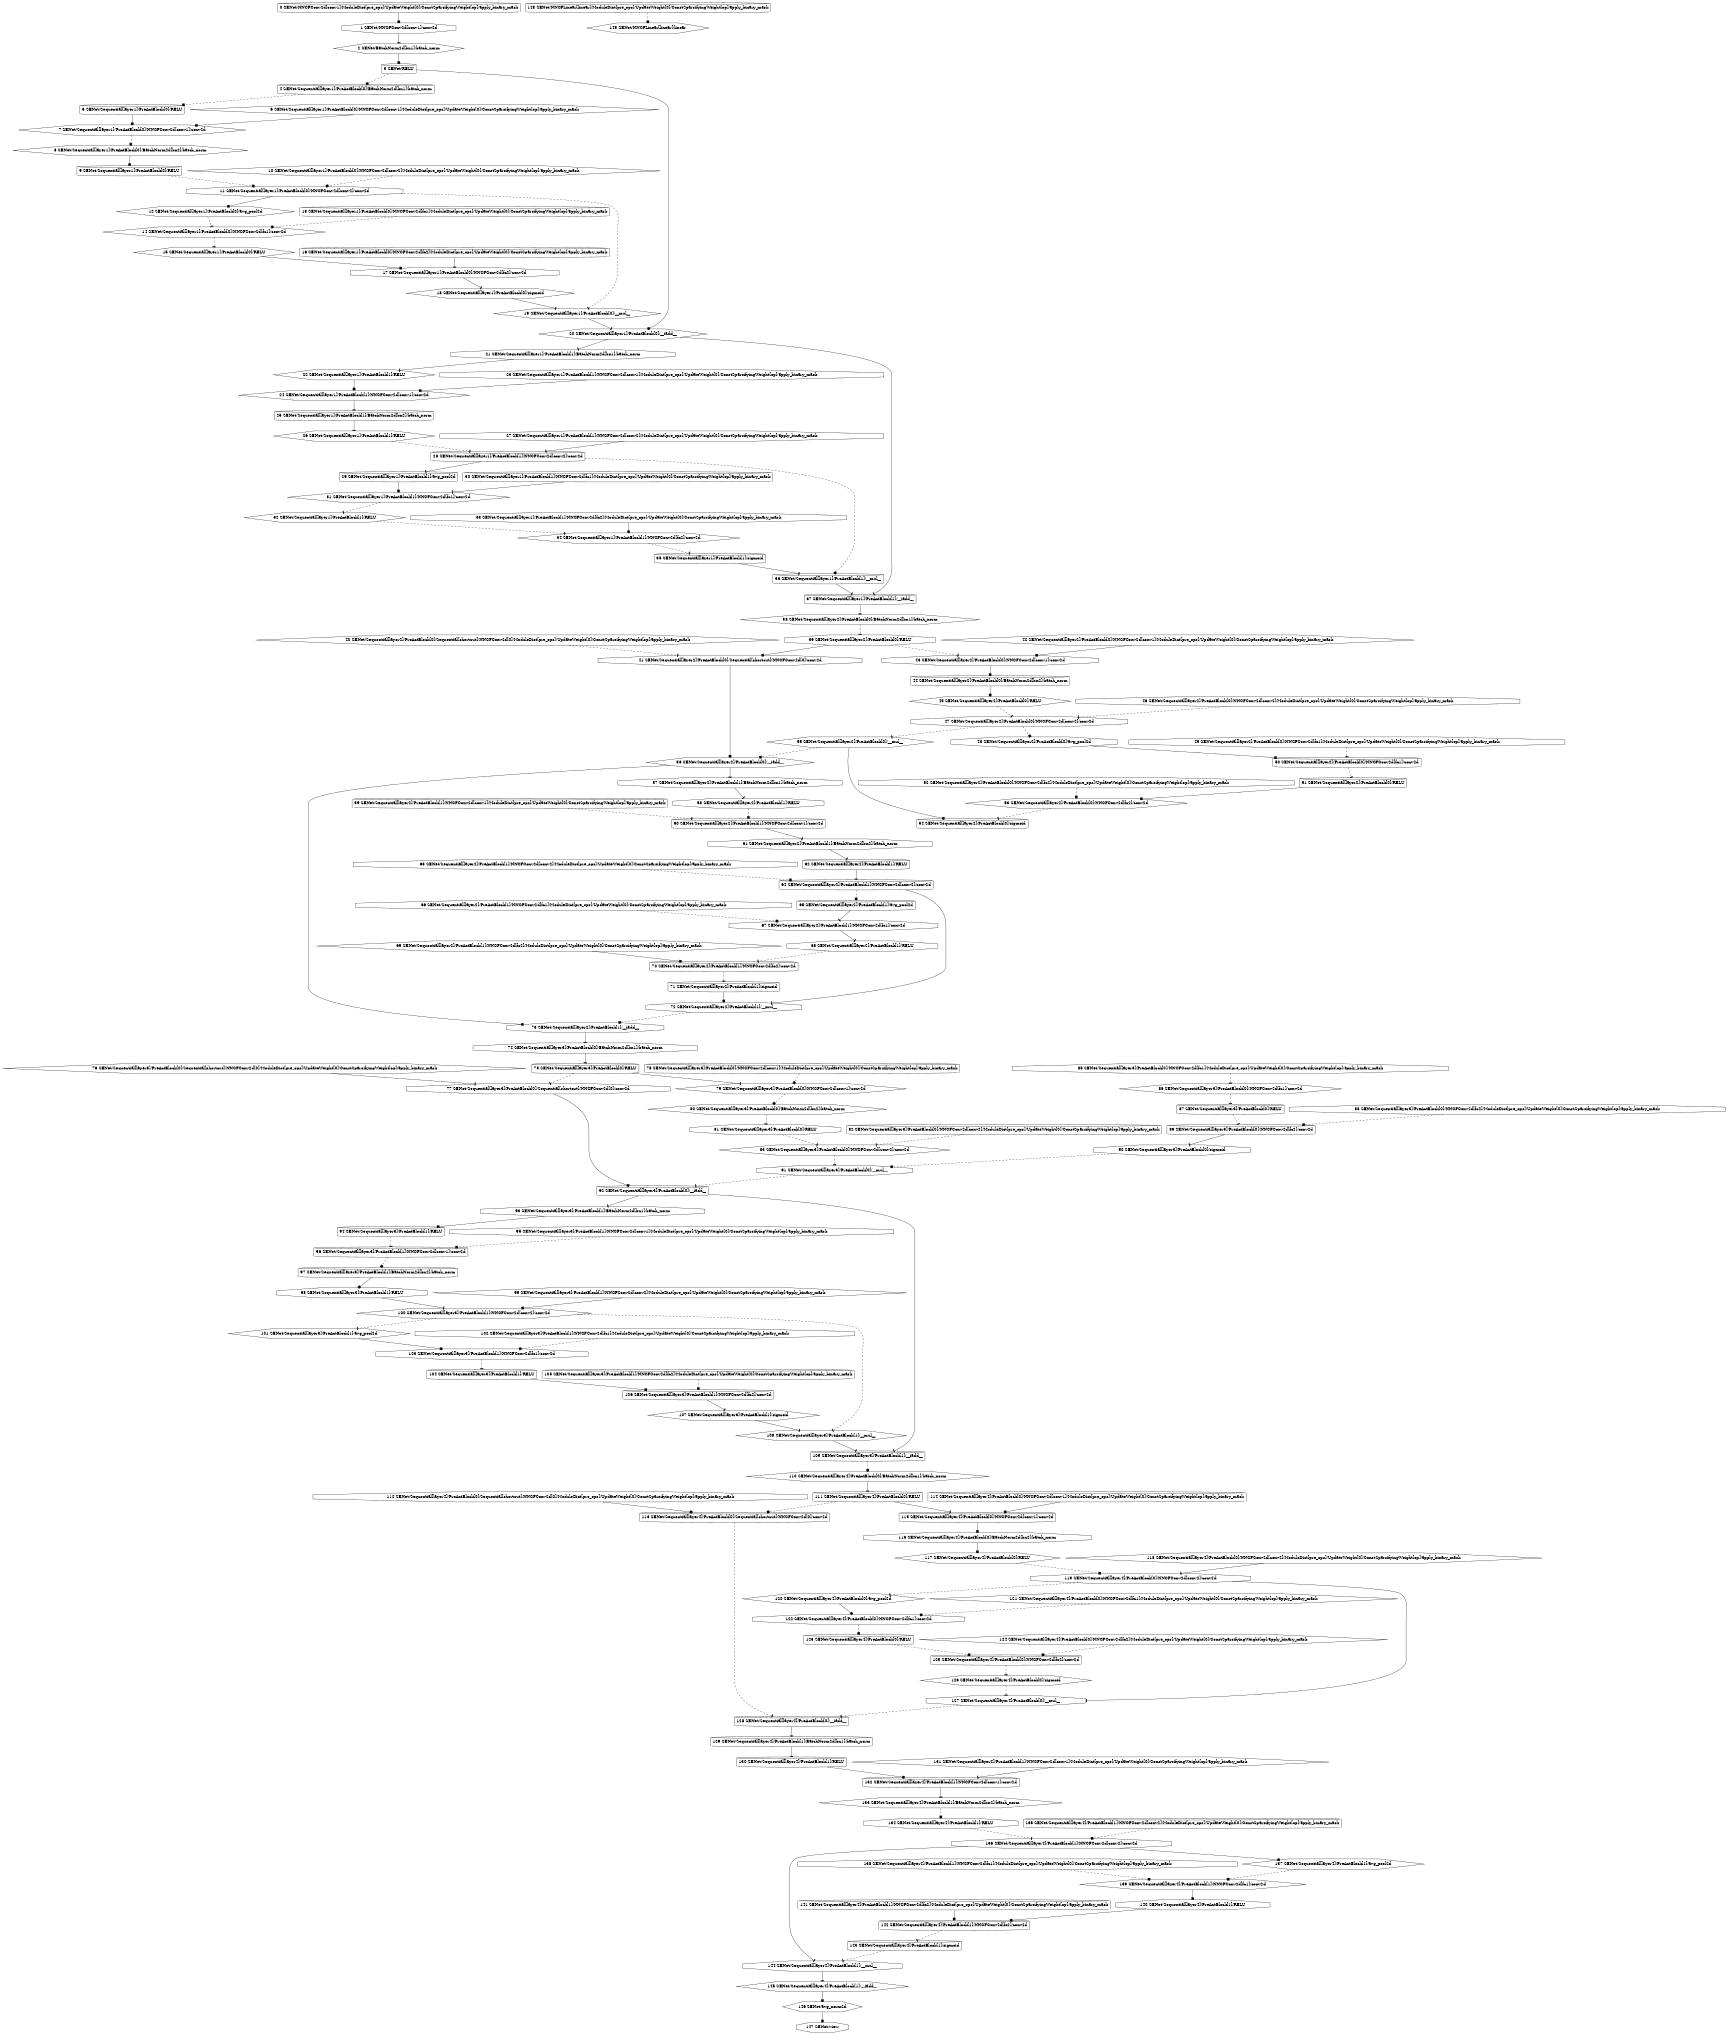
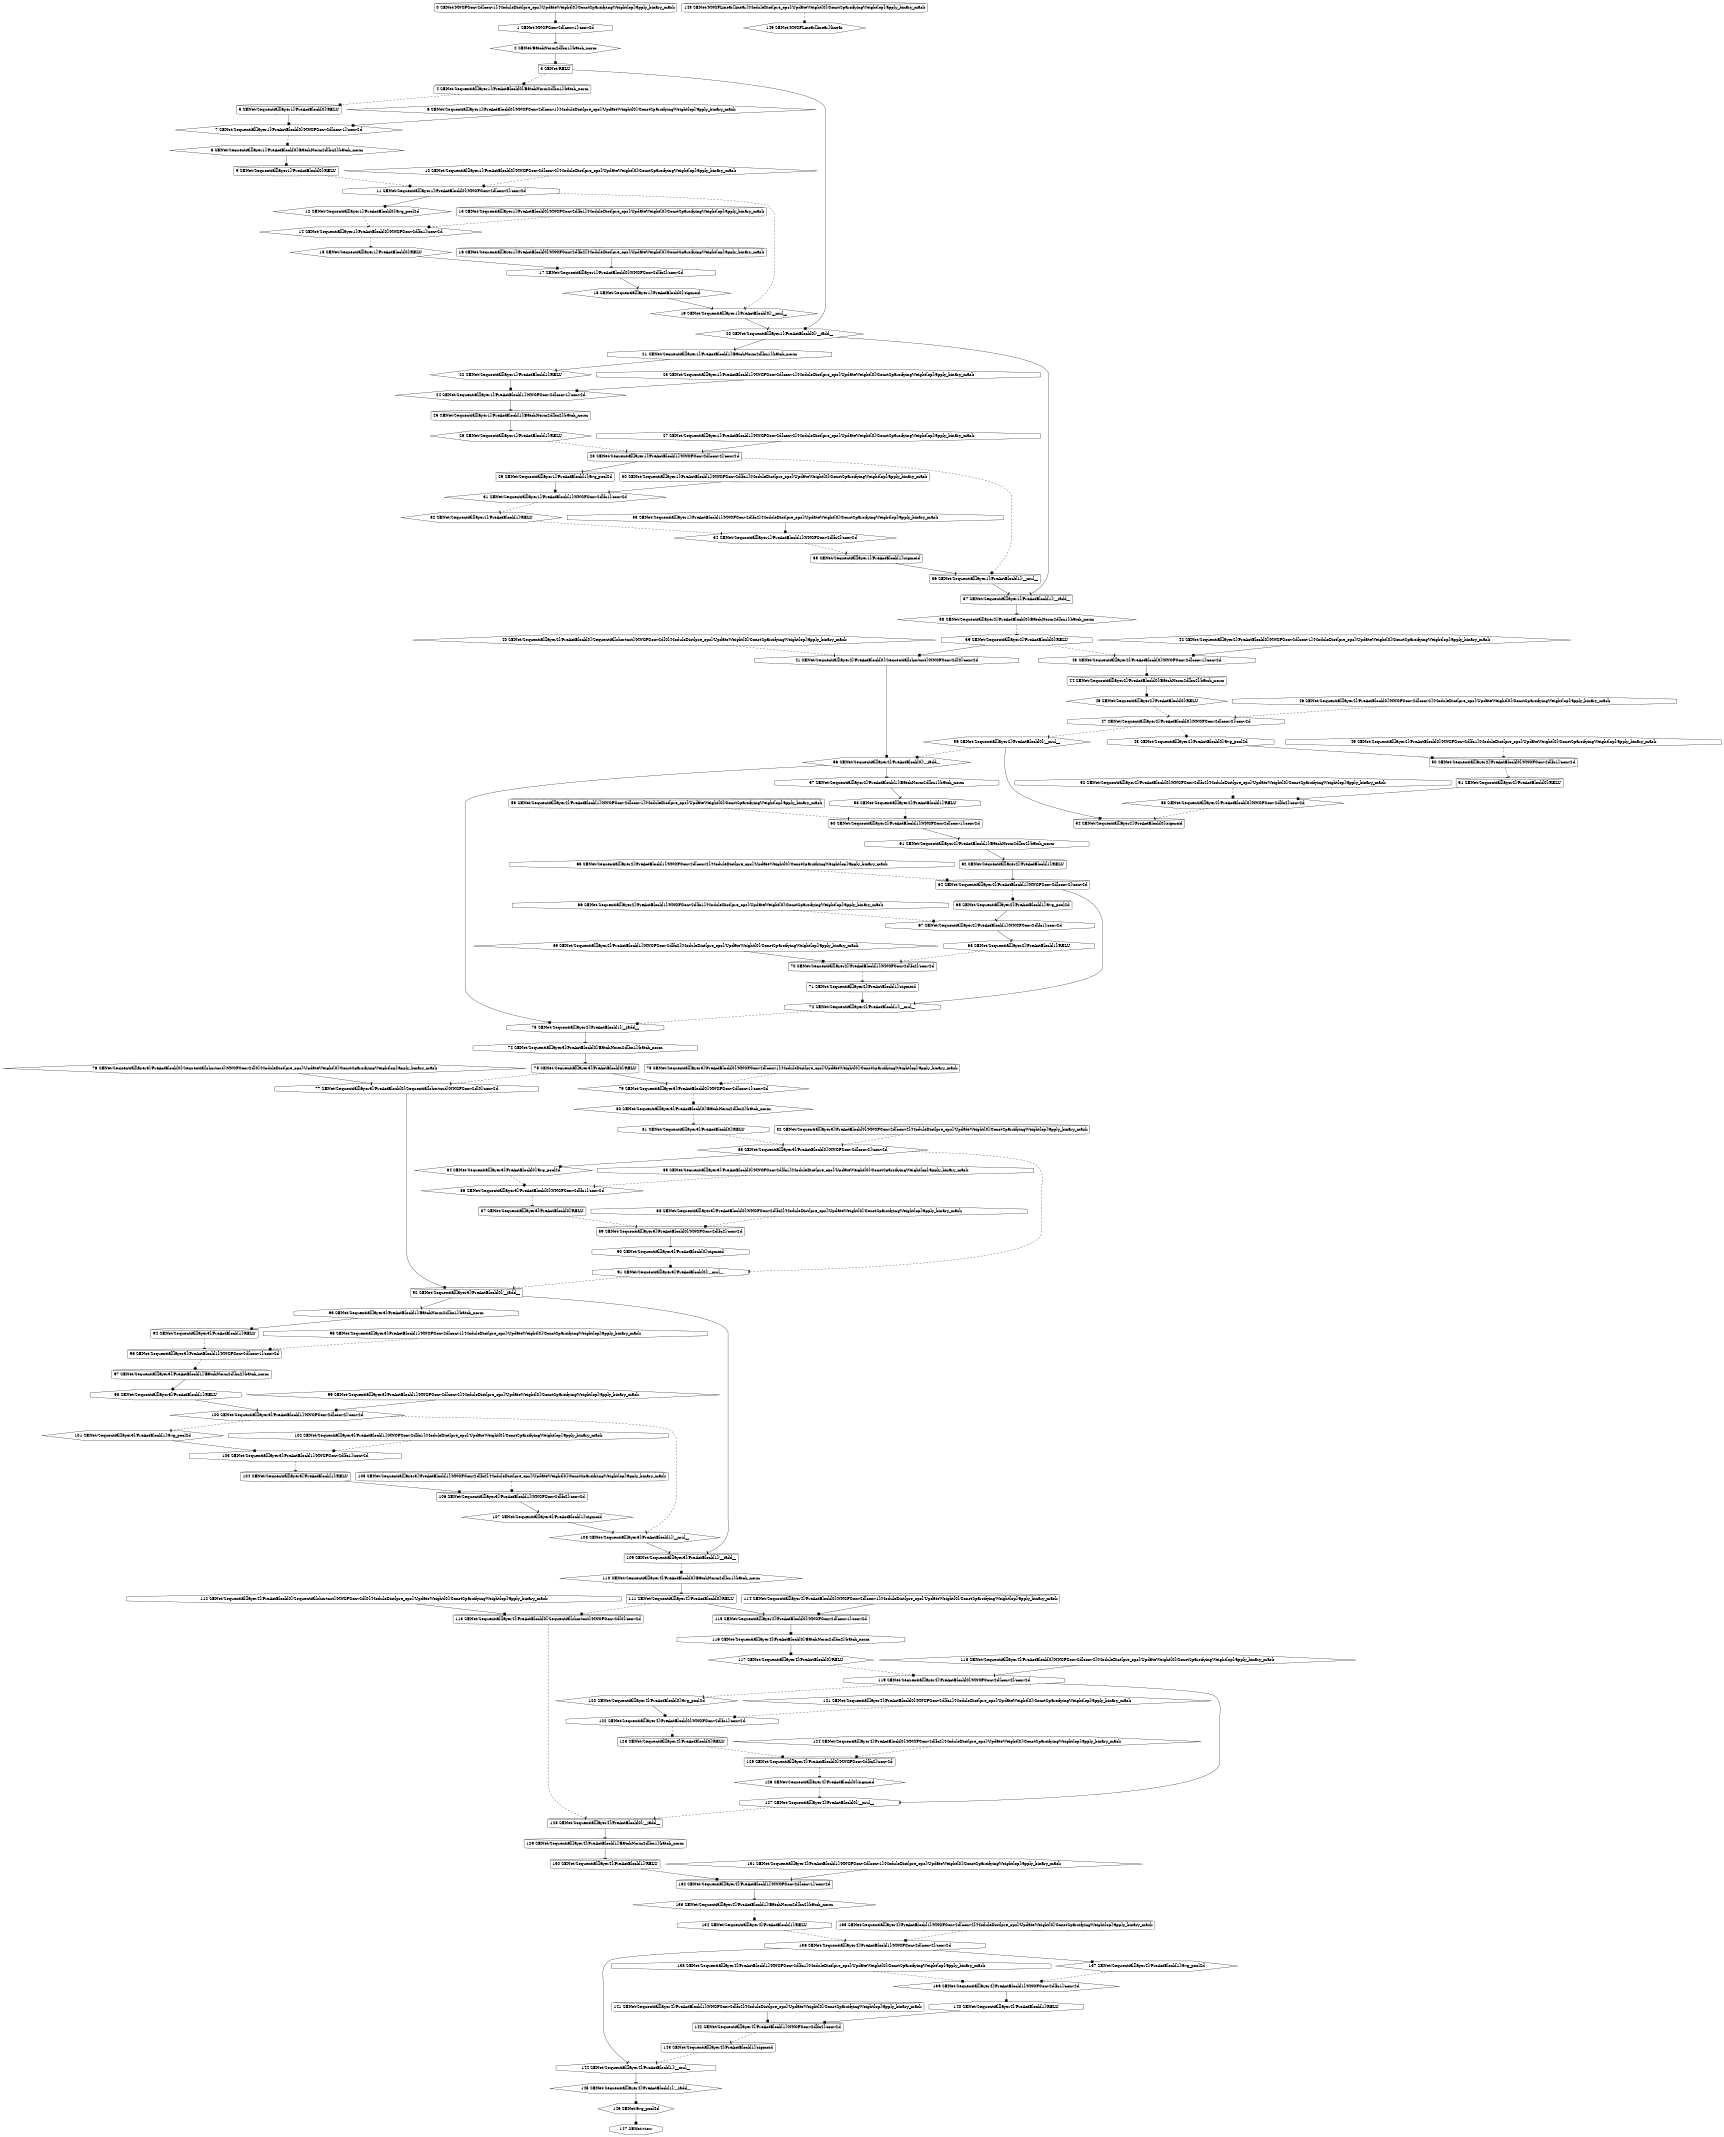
none -> (504, 1170)
(822, 2007) -> (636, 2109)
